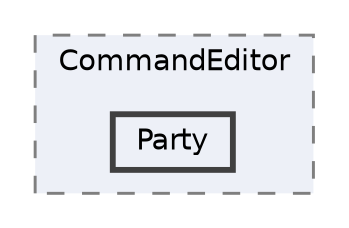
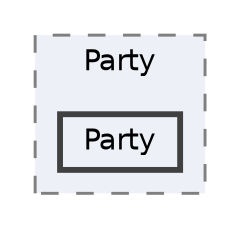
(174, 63) -> (120, 63)
